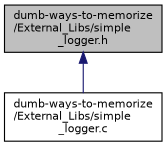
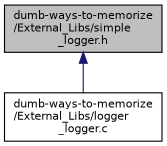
(83, 117) -> (83, 117)
